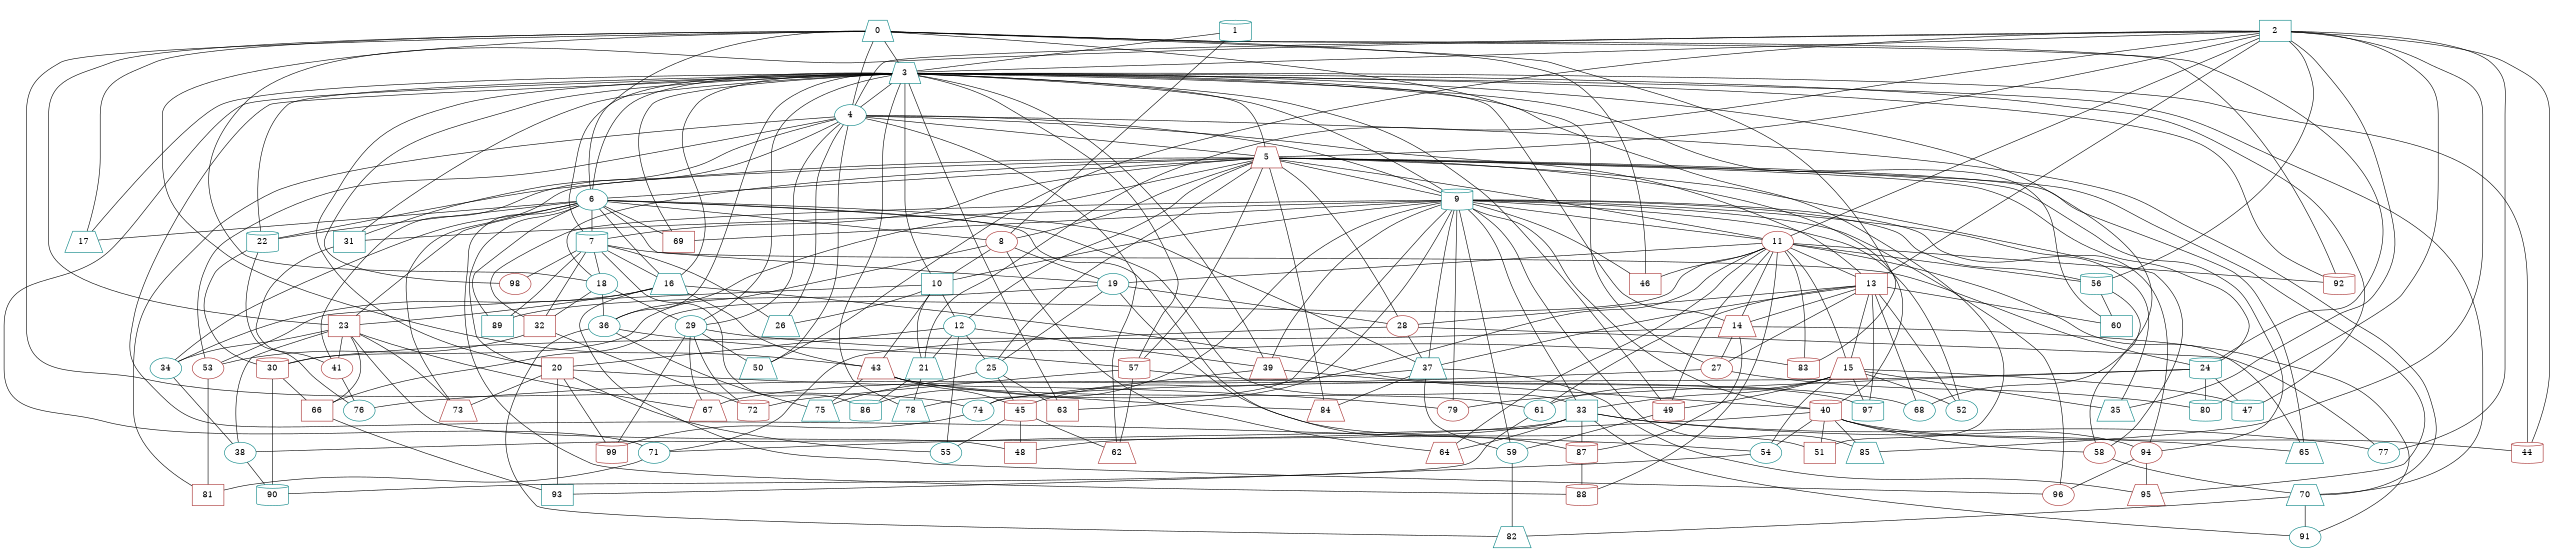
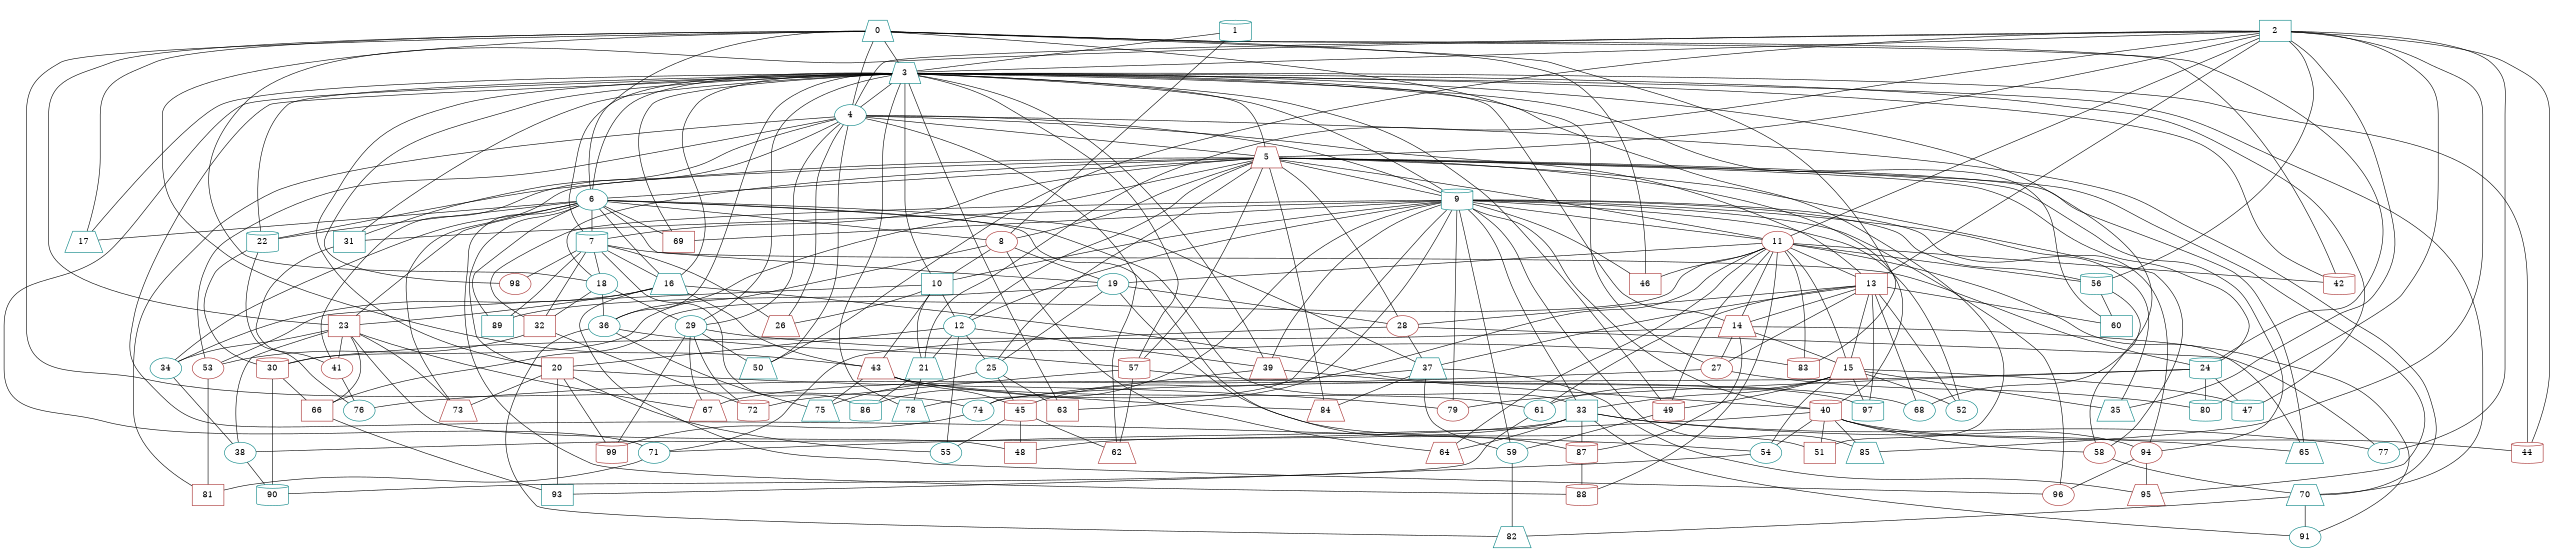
(1439, 284) -> (1202, 245)
(2339, 284) -> (2339, 284)
(781, 326) -> (781, 326)
none -> (1795, 347)
